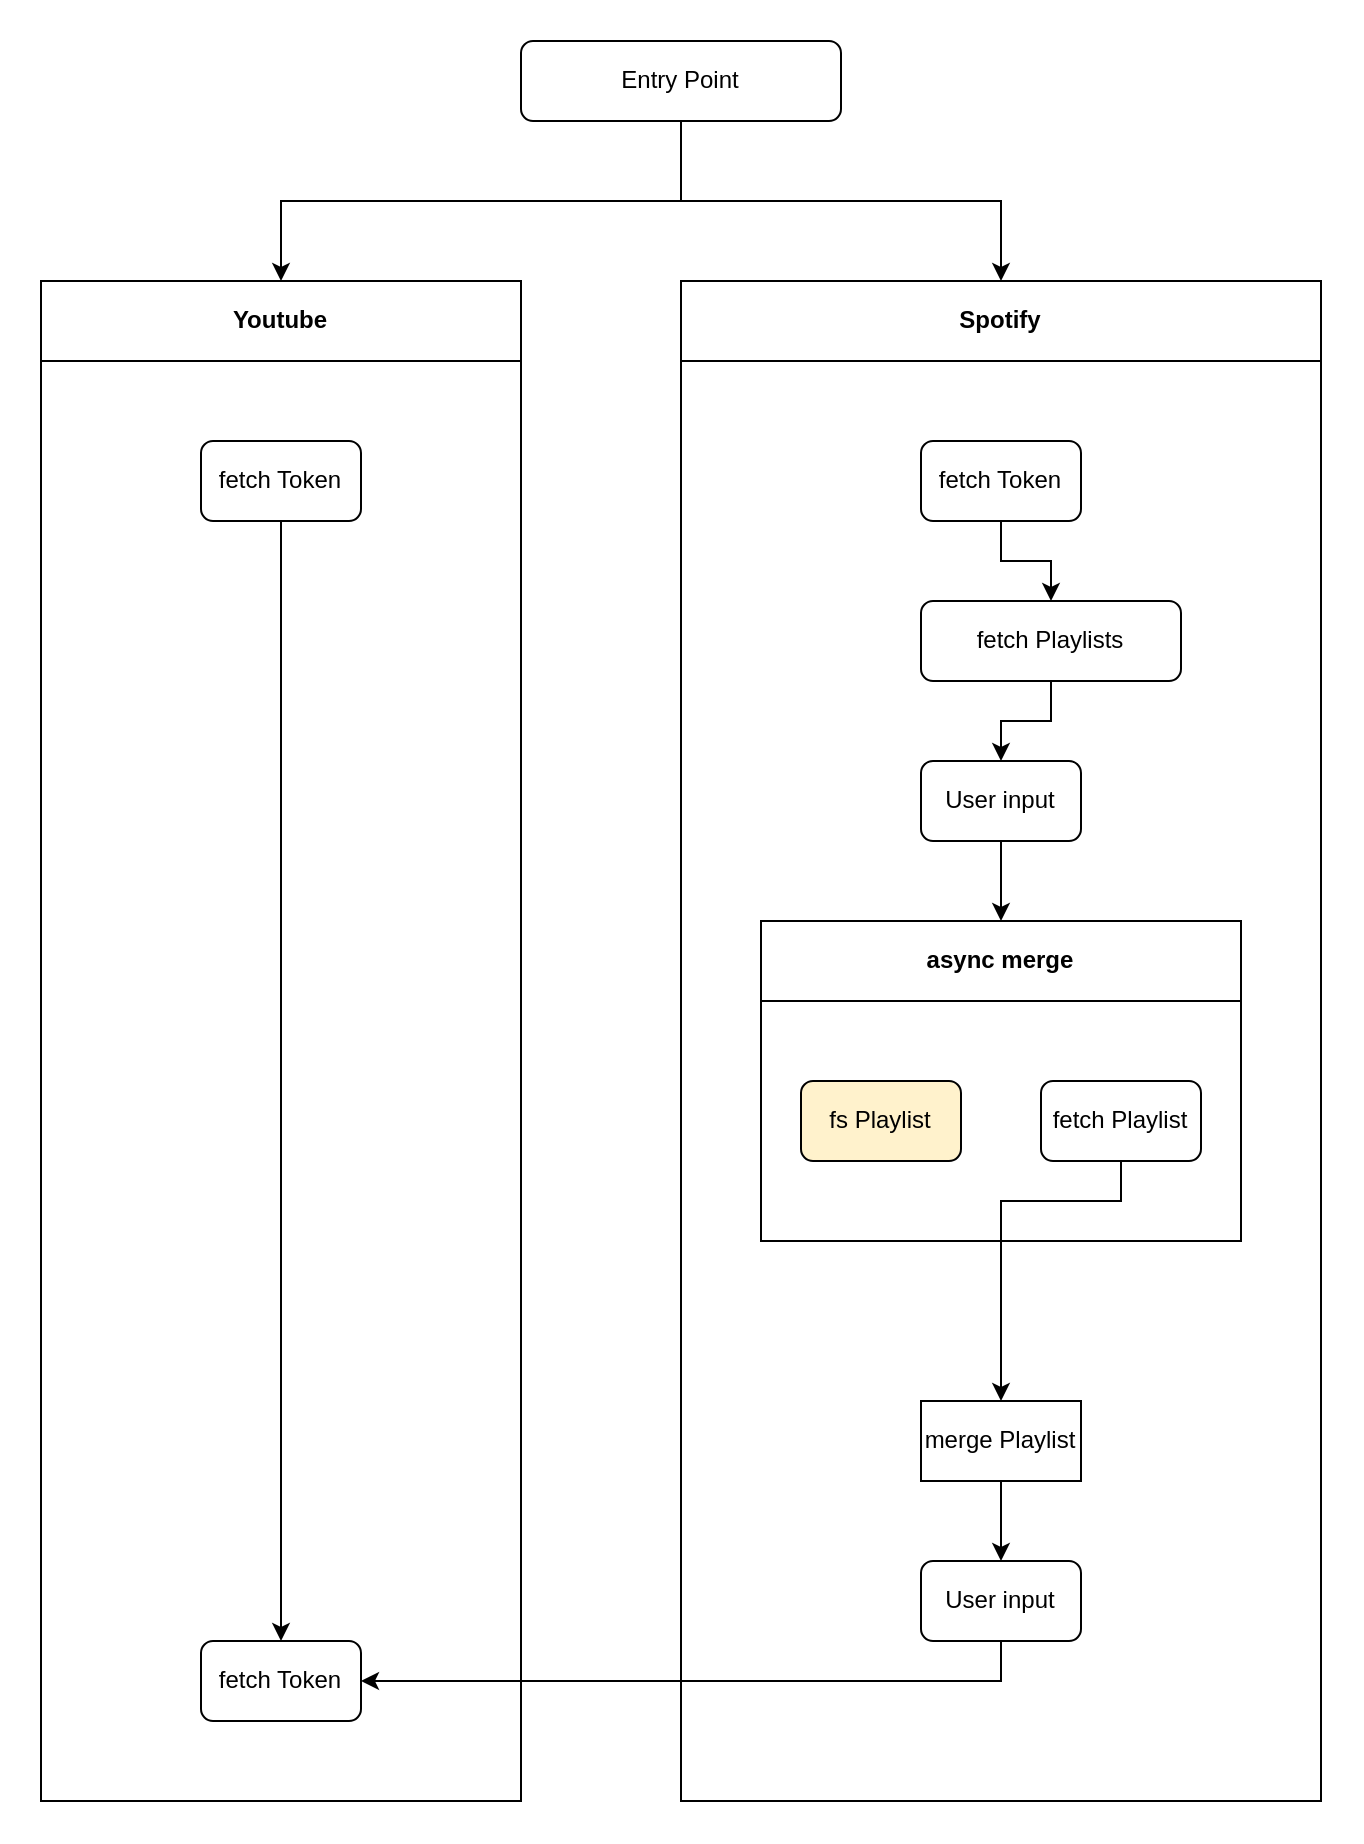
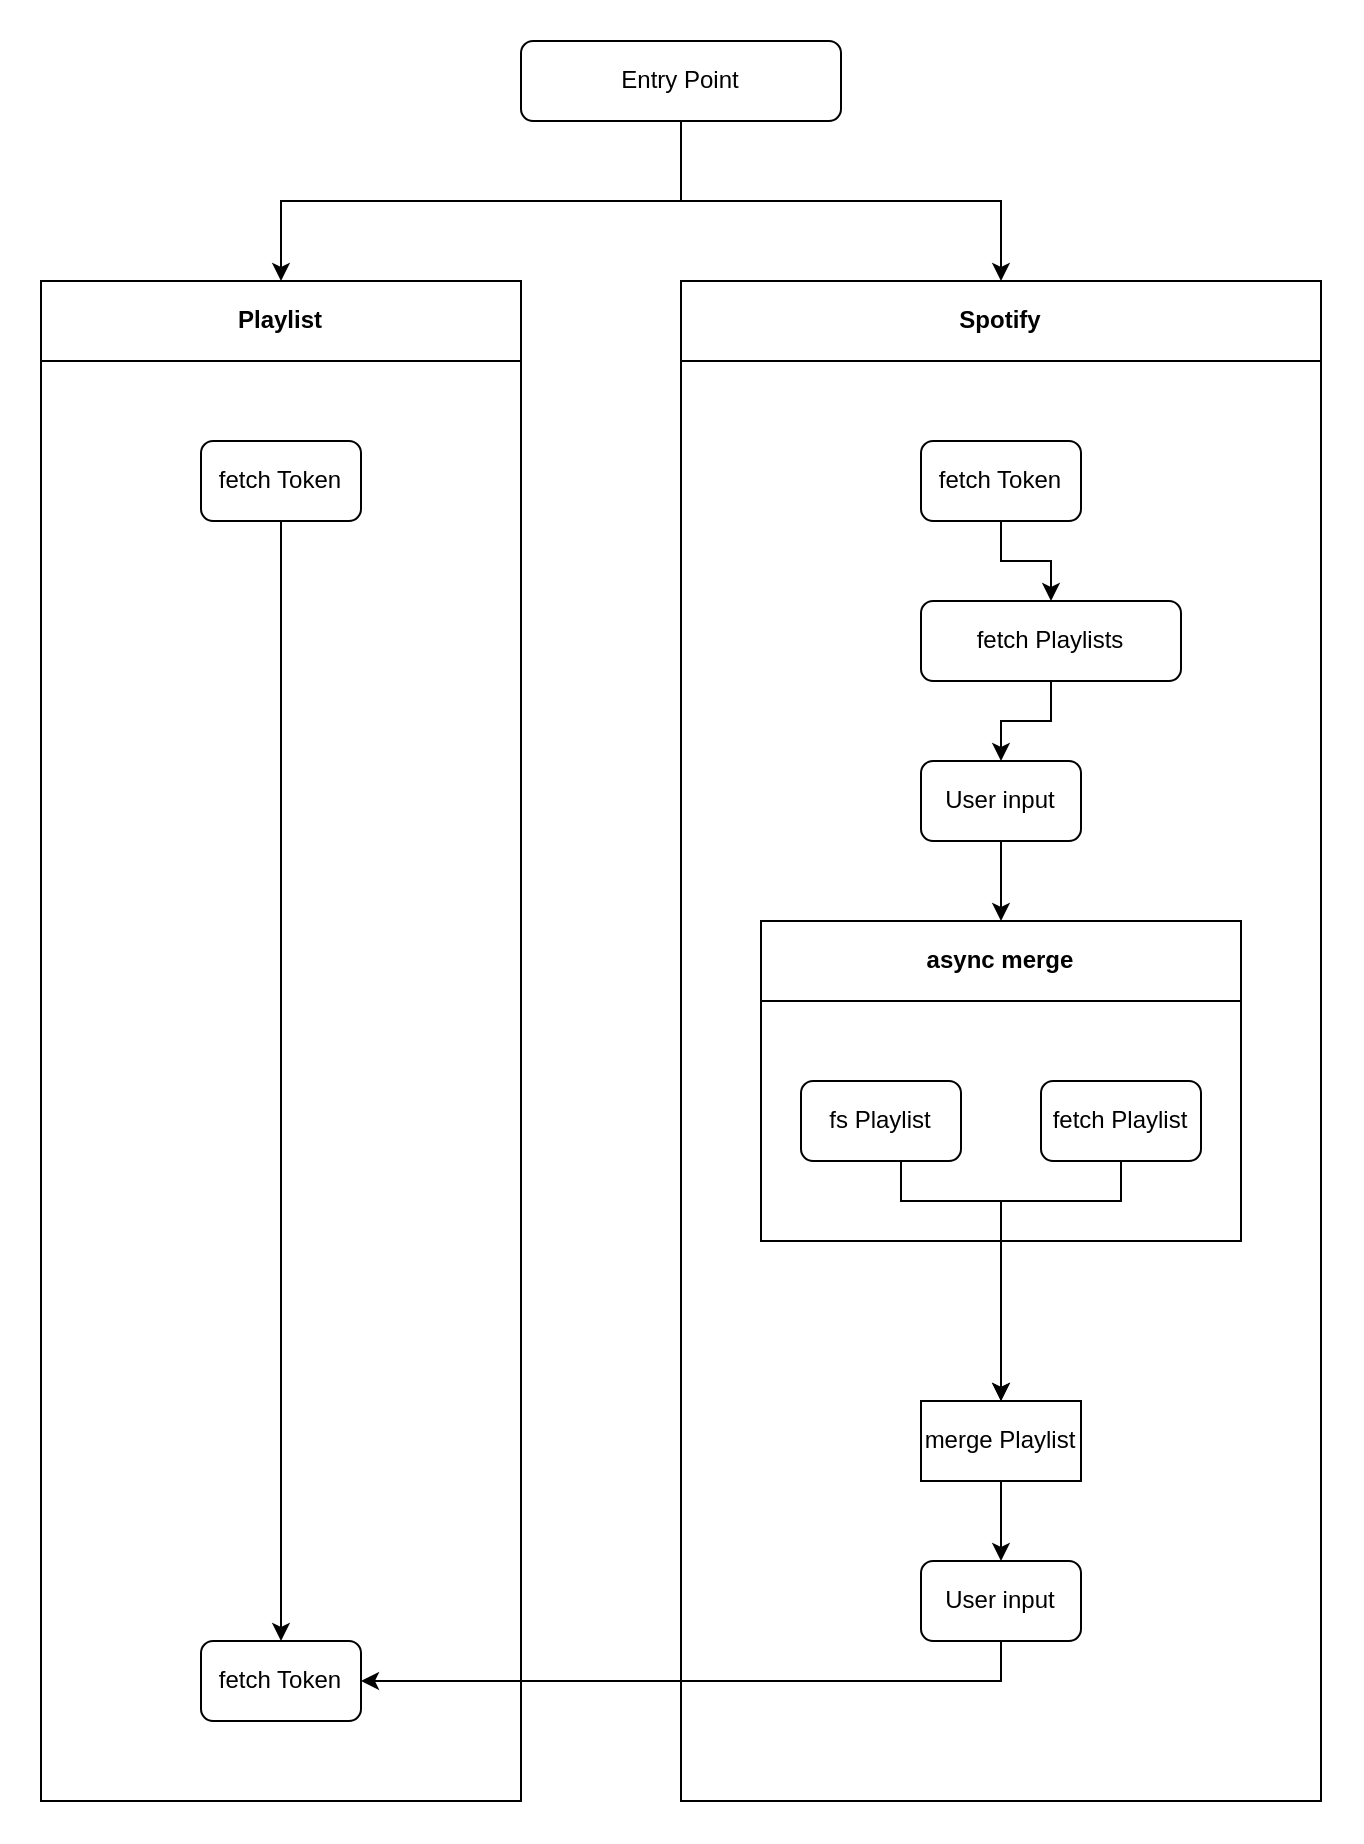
(281, 321) -> (281, 321)
(881, 1121) -> (881, 1121)
none -> (929, 1201)
